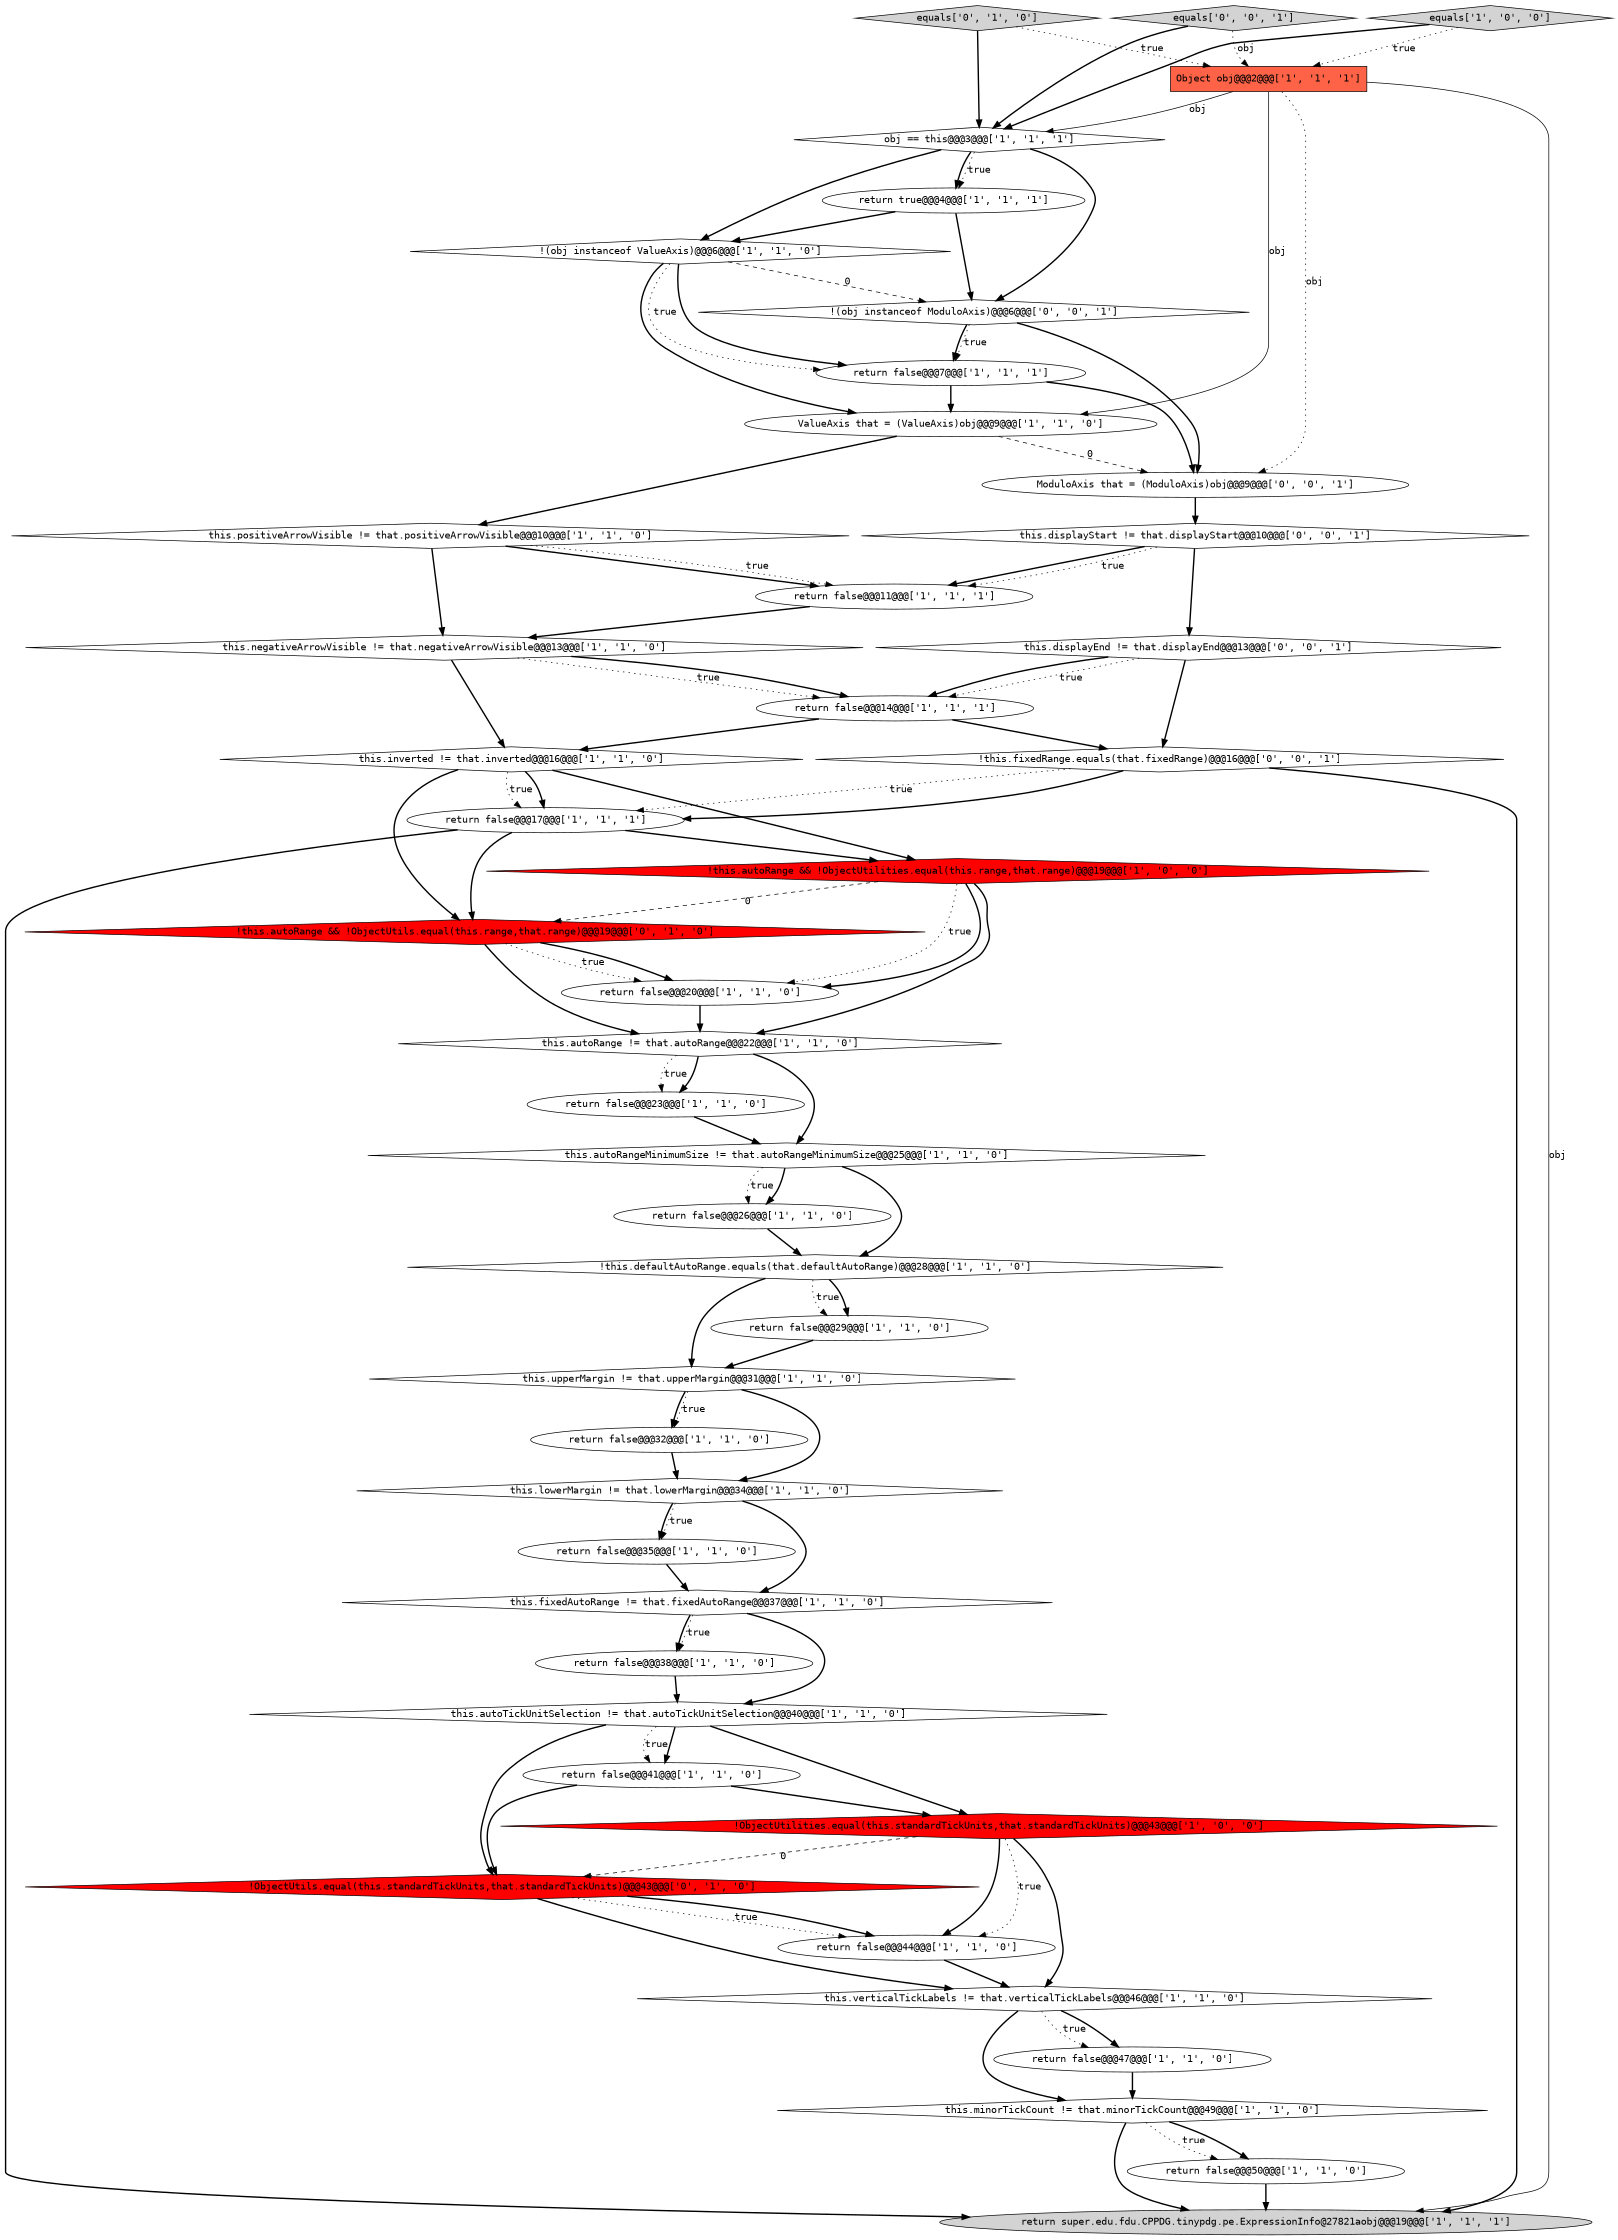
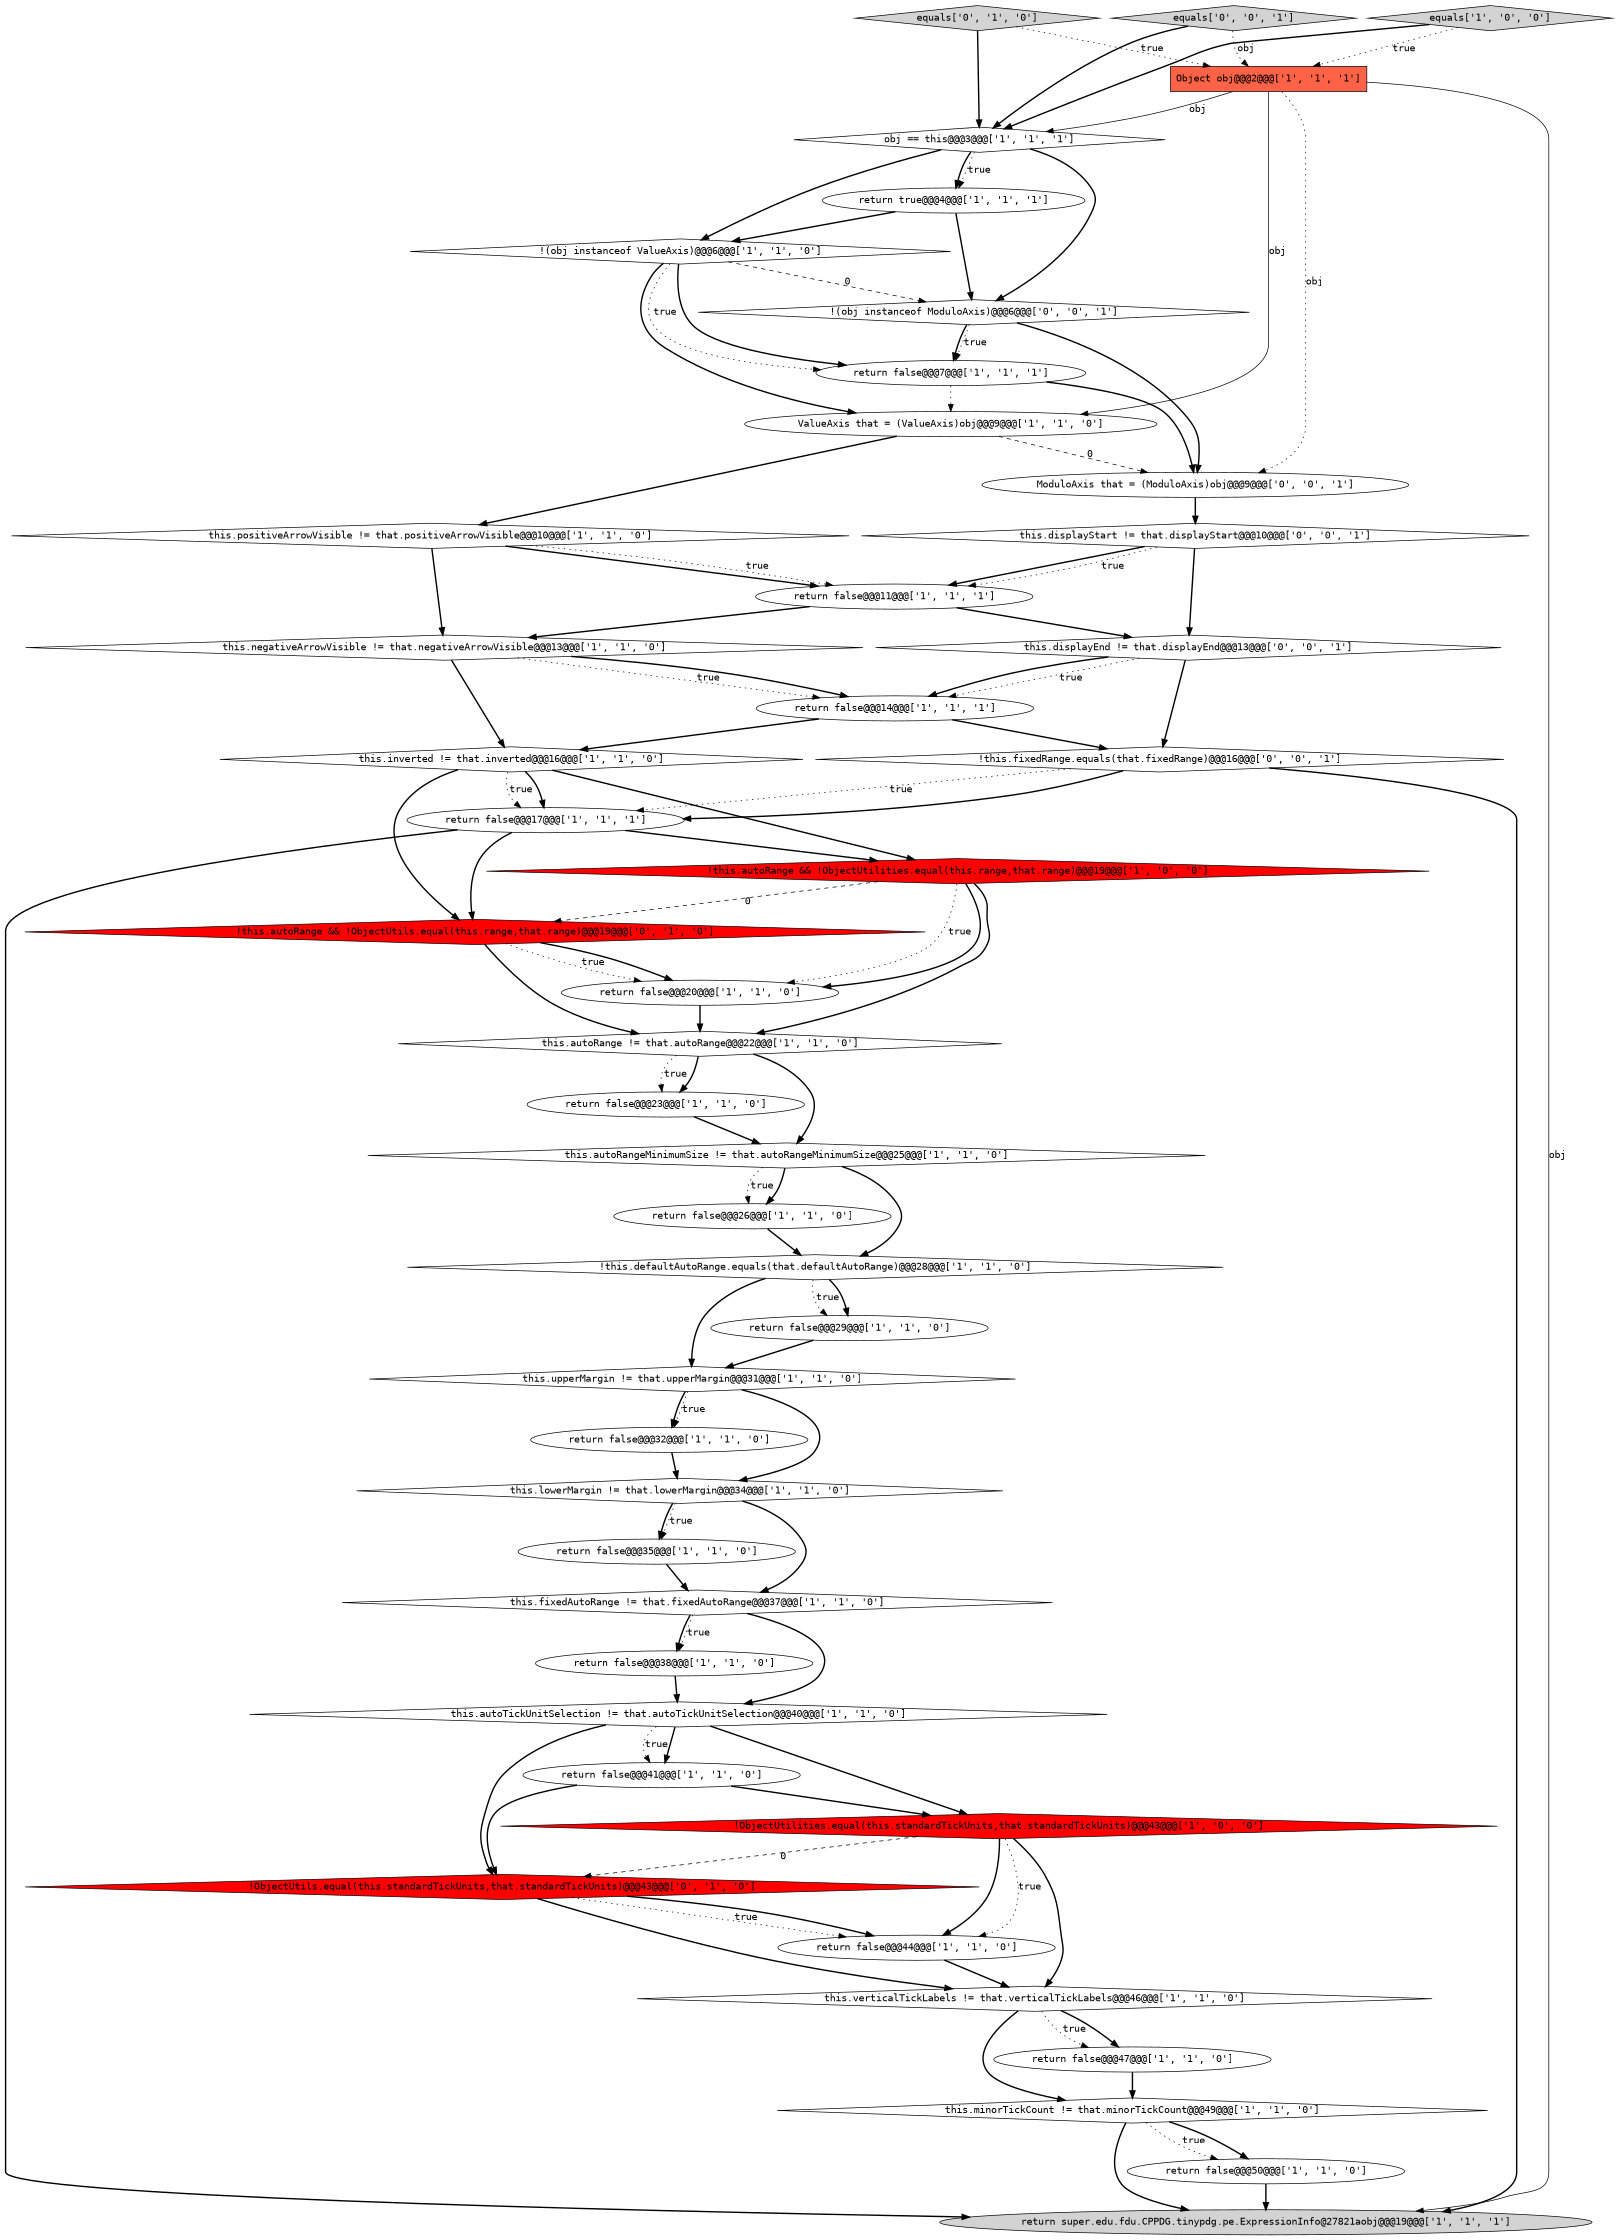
(951, 395) -> (951, 395)
none -> (1040, 622)
